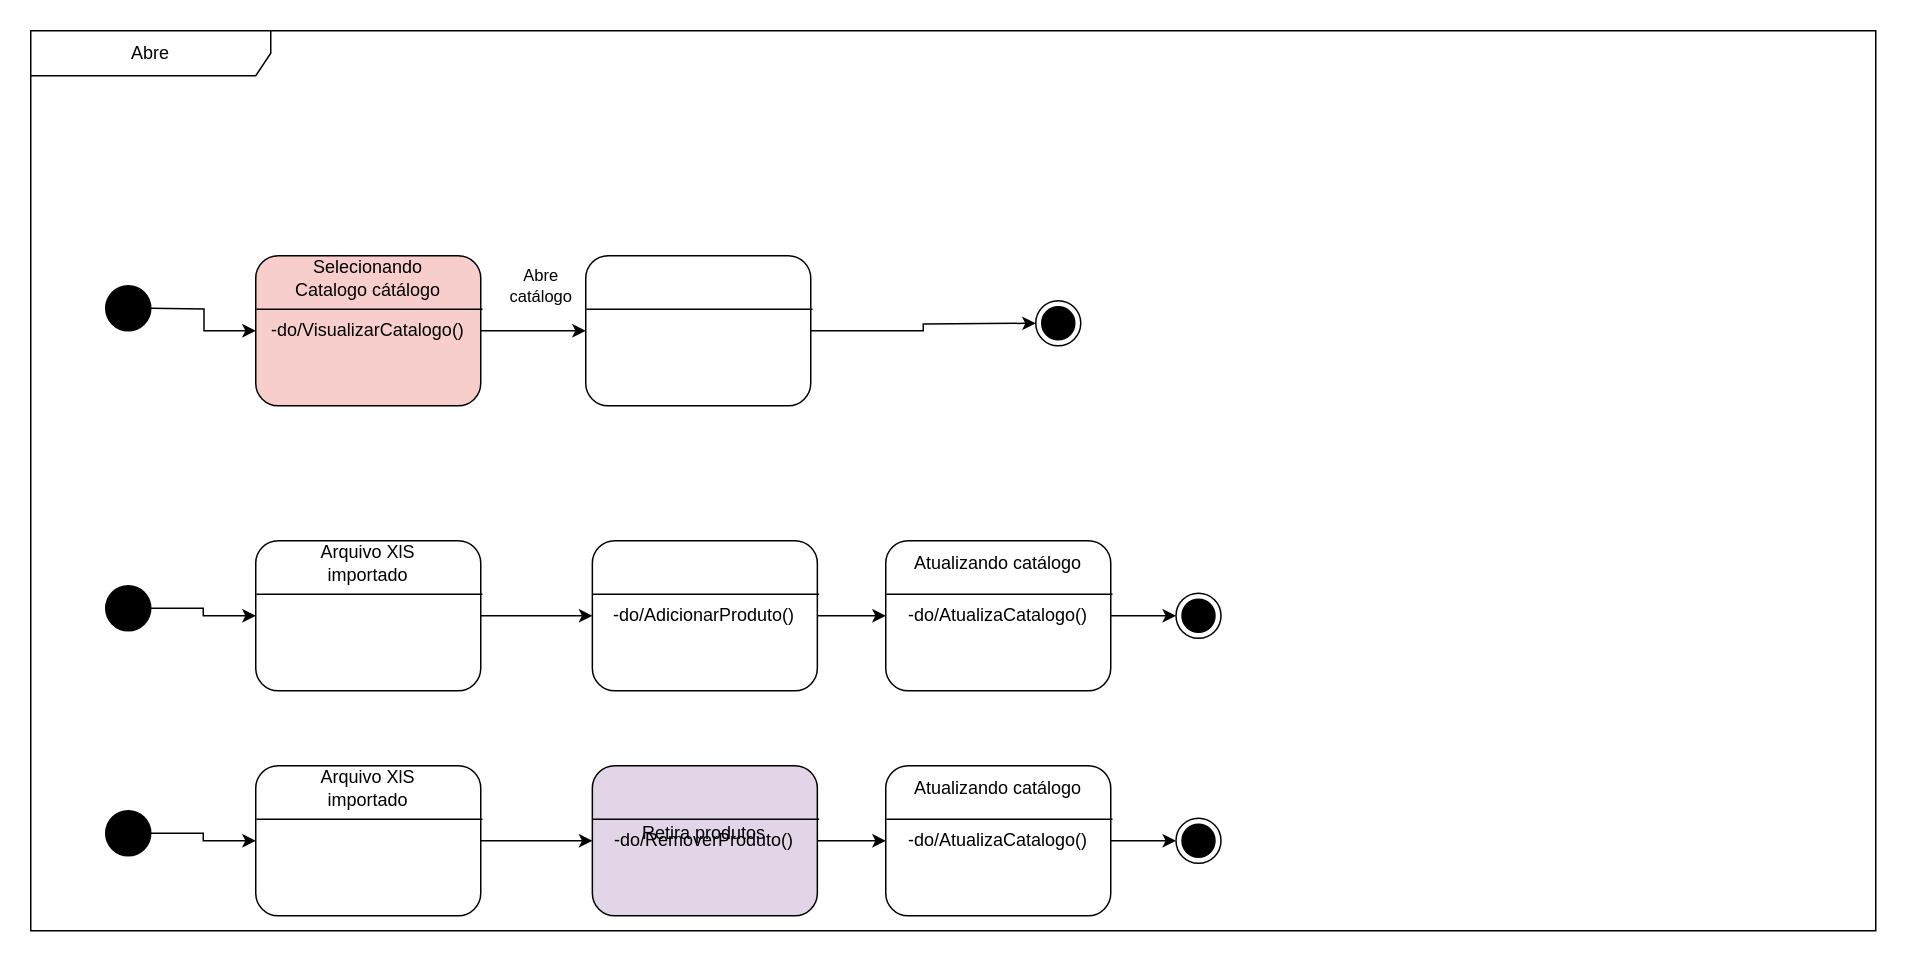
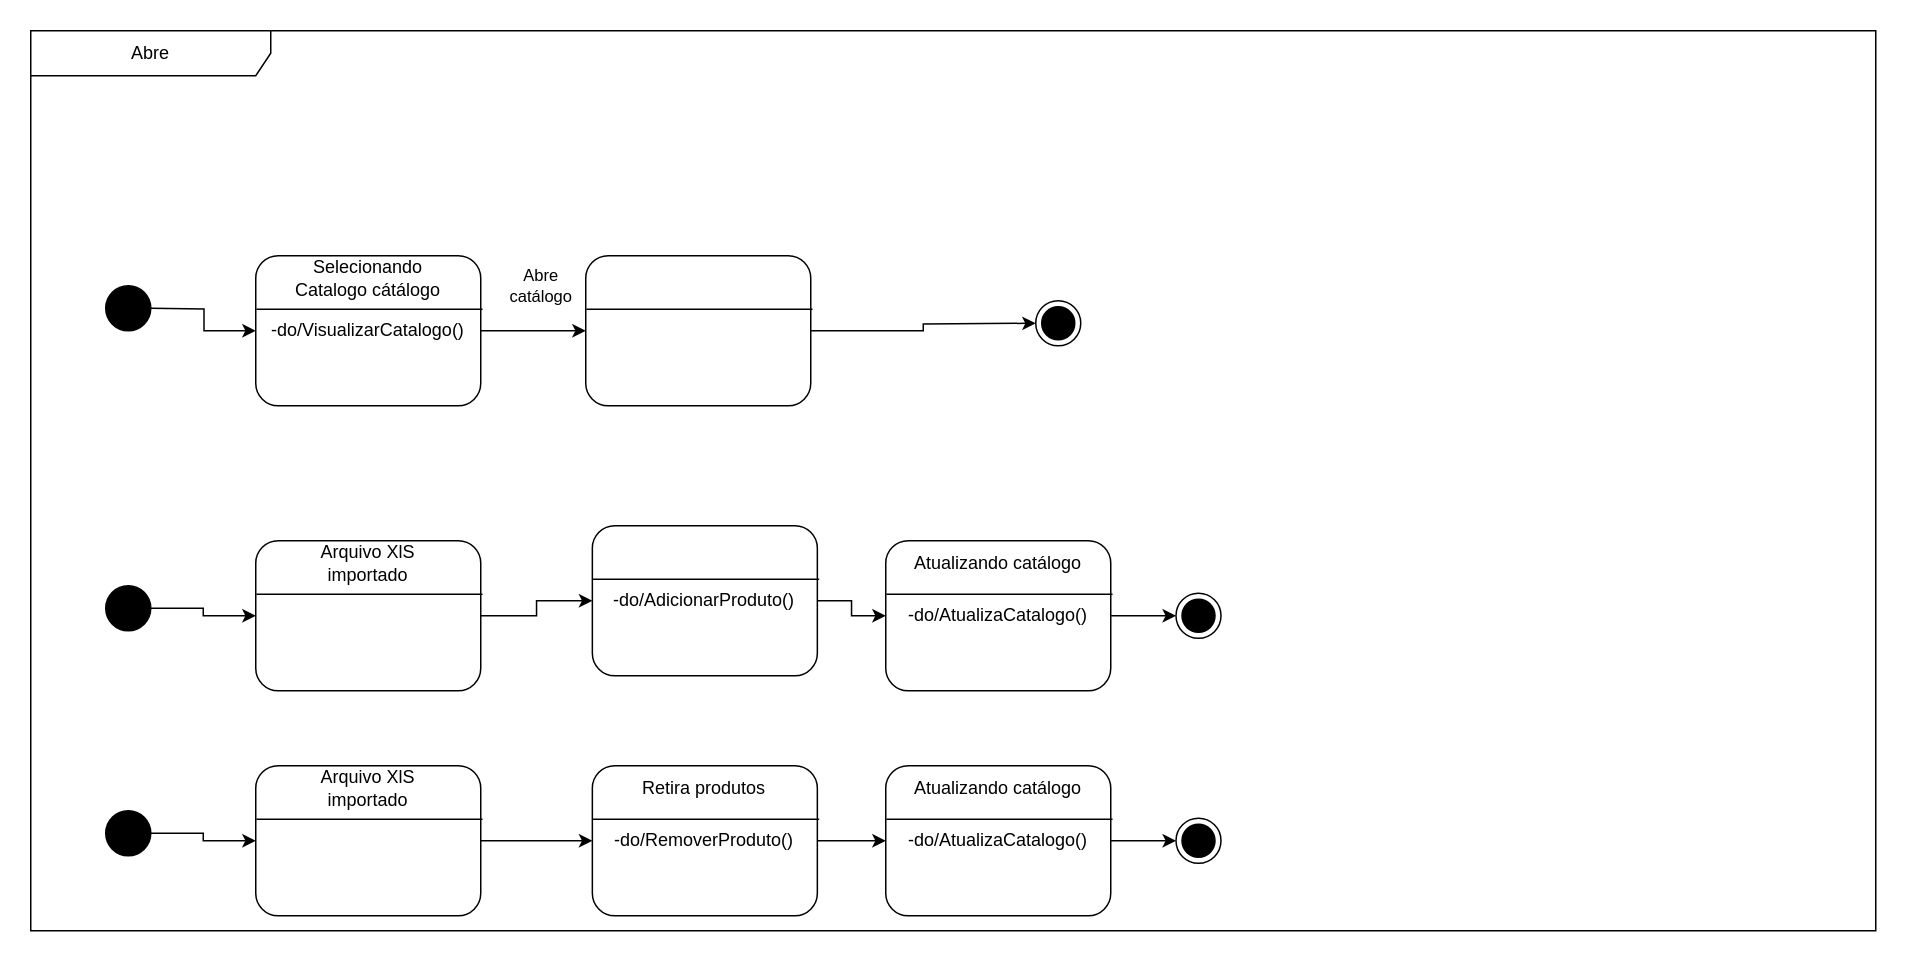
(368, 331) -> (368, 331)
(705, 616) -> (705, 601)
(705, 833) -> (705, 788)
(705, 841) -> (705, 841)
